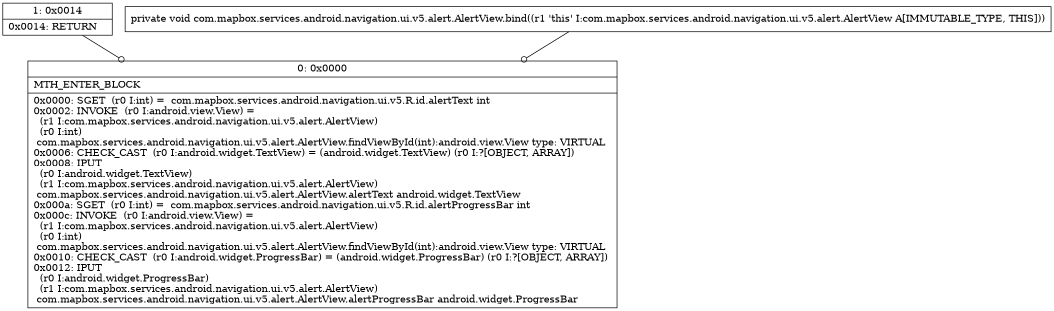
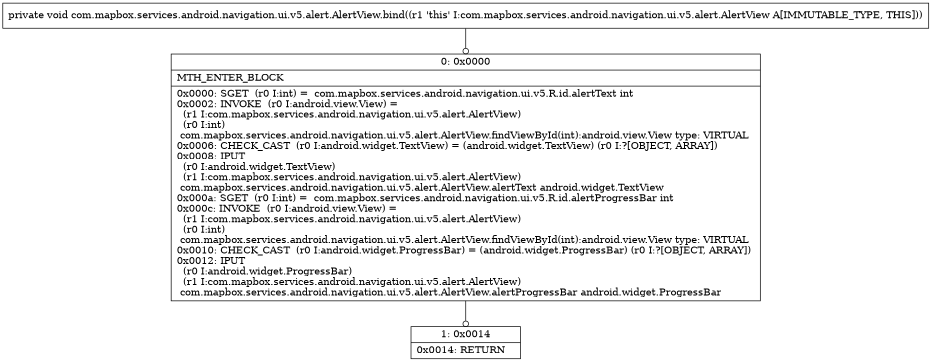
(101, 47) -> (466, 311)
